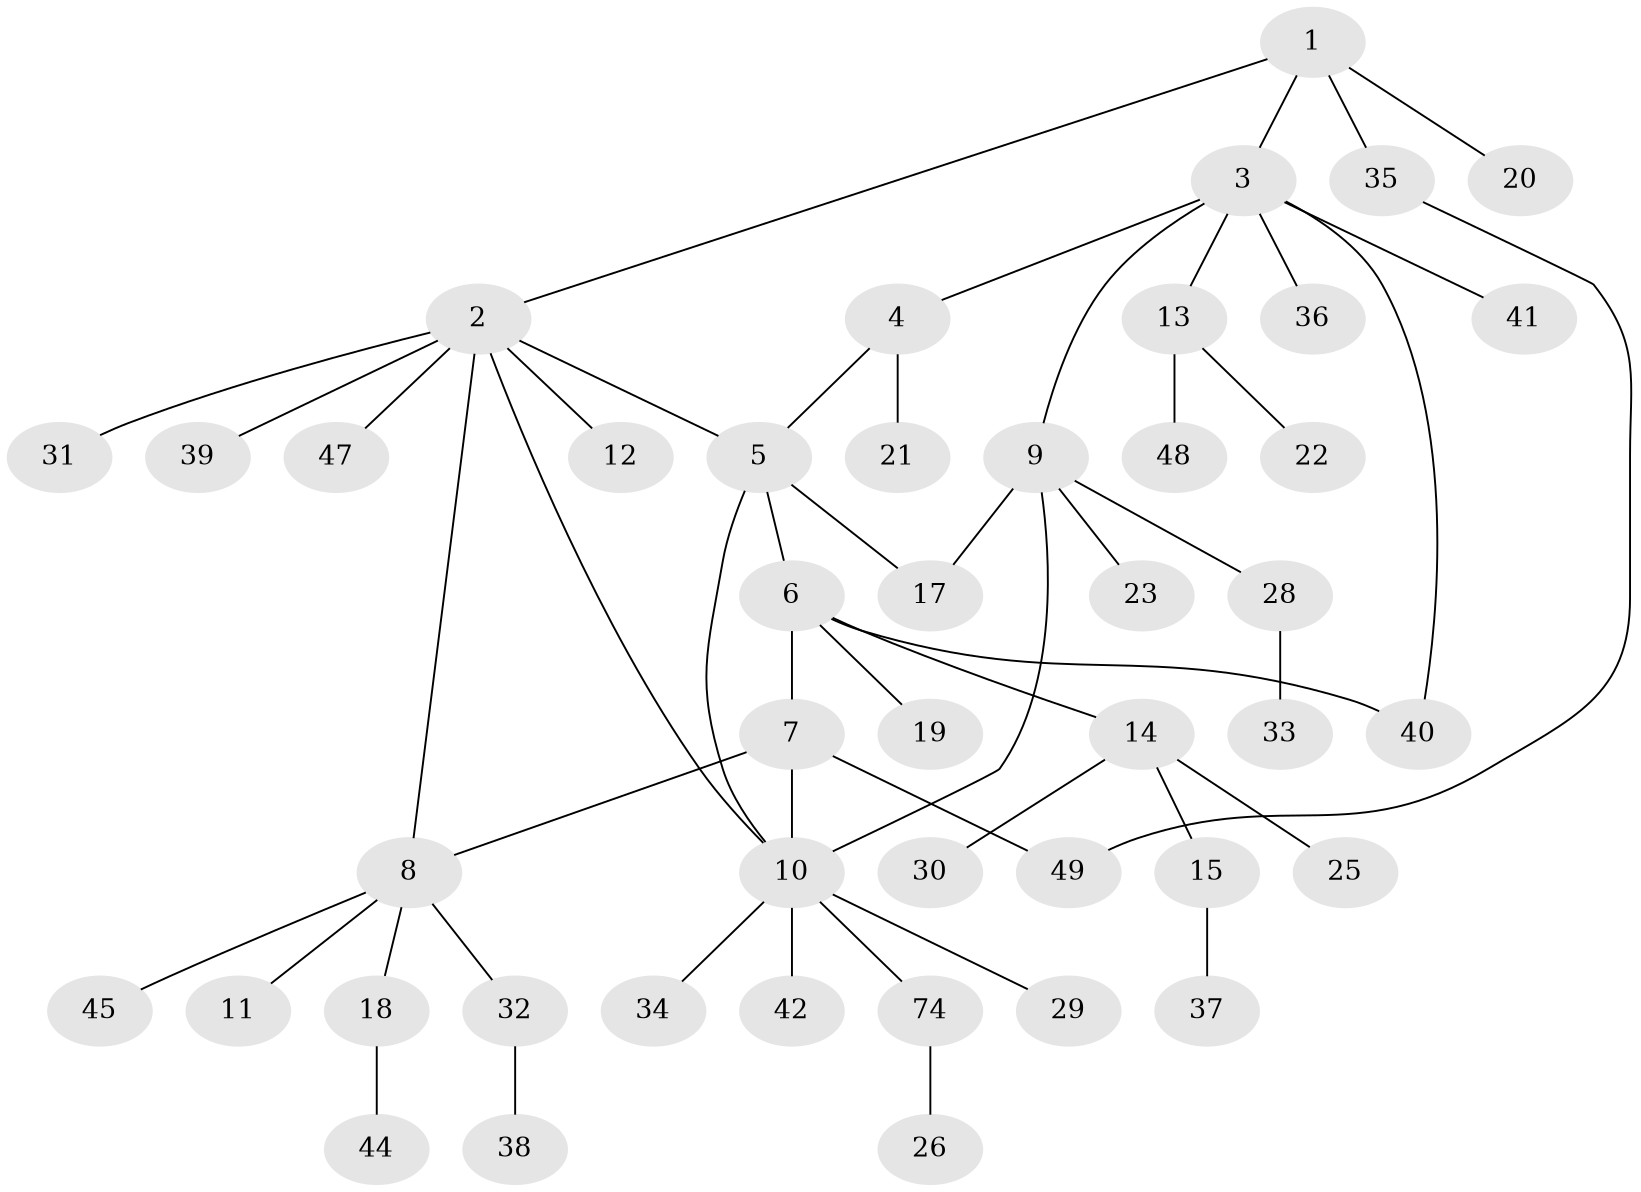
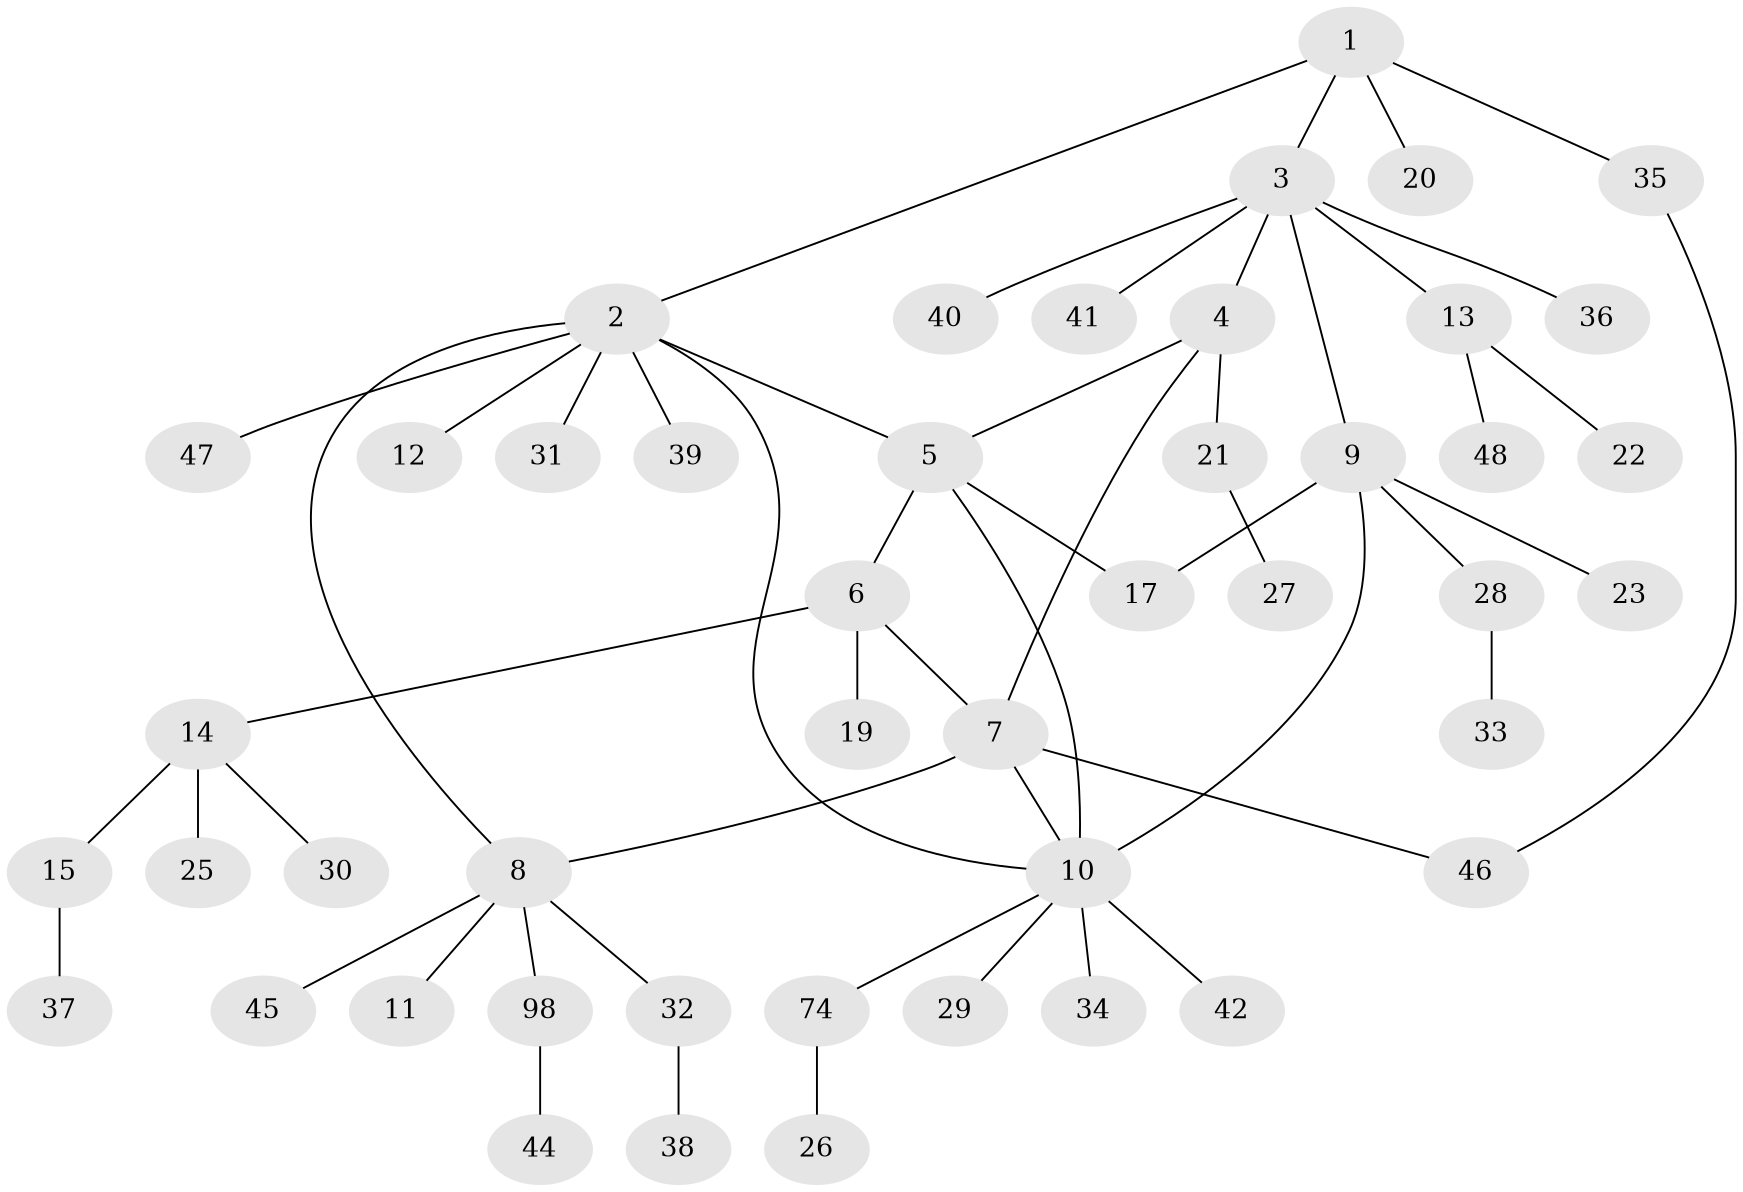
none -> (1091, 519)
none -> (1280, 596)
(1105, 665) -> none
(1069, 873) -> (1476, 873)
(377, 1011) -> (540, 1011)
